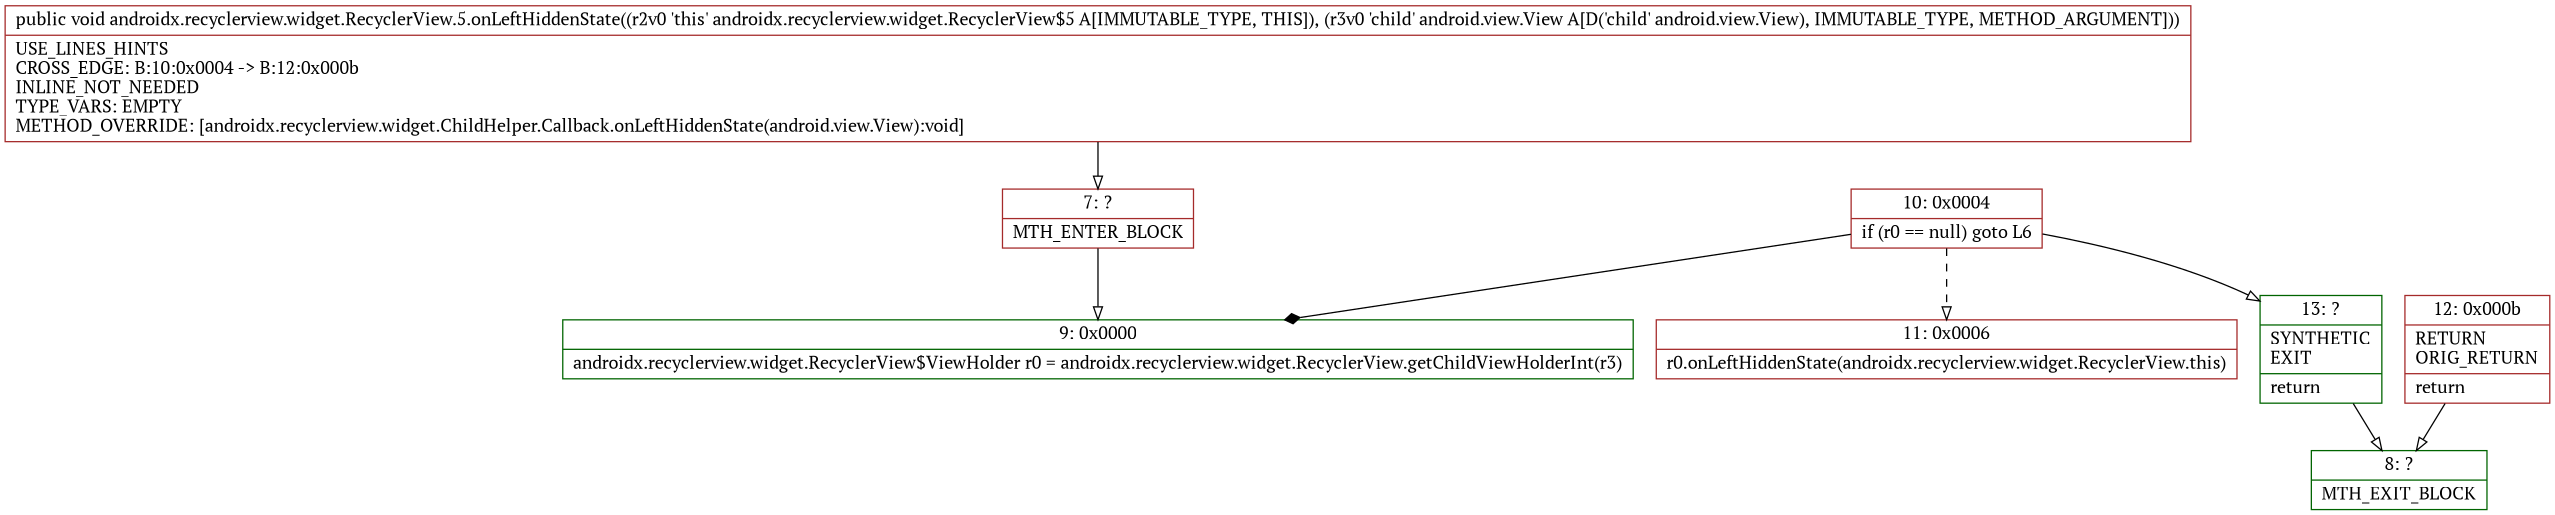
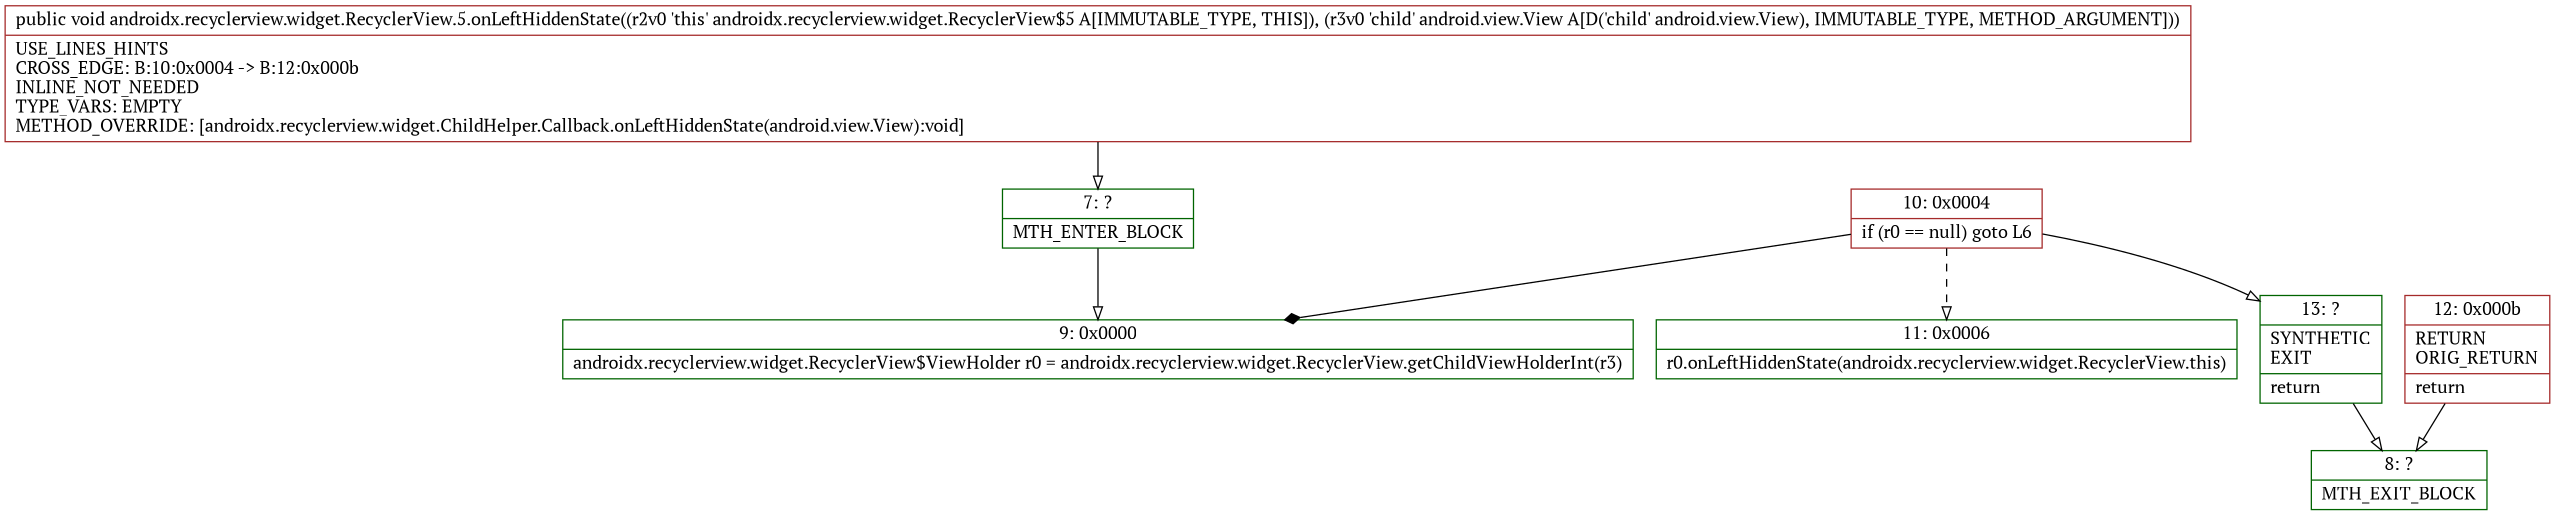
(1098, 219) -> (1098, 219)
(1947, 349) -> (1947, 349)
